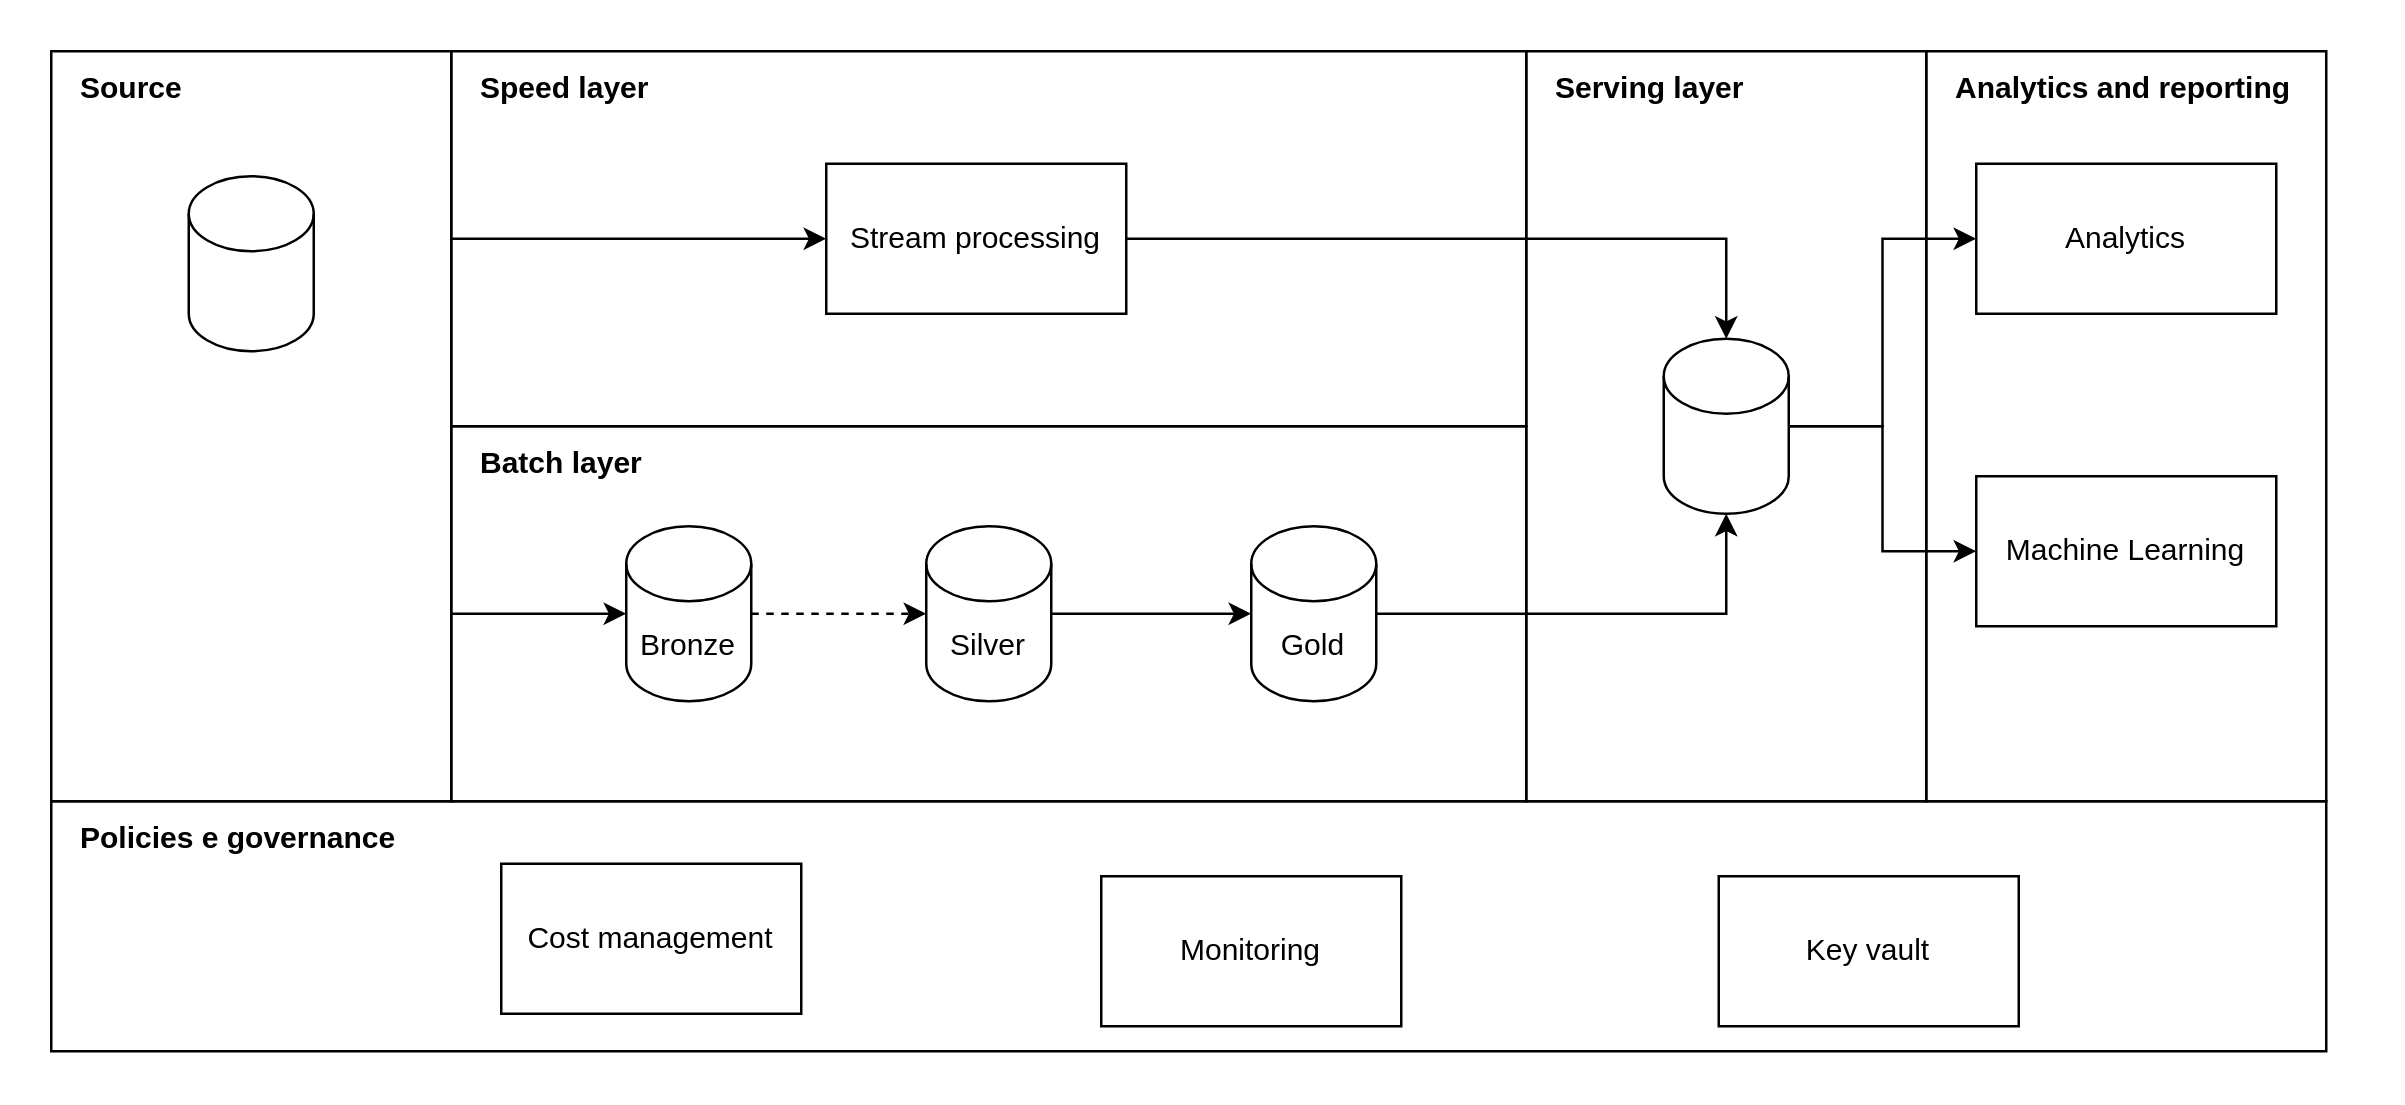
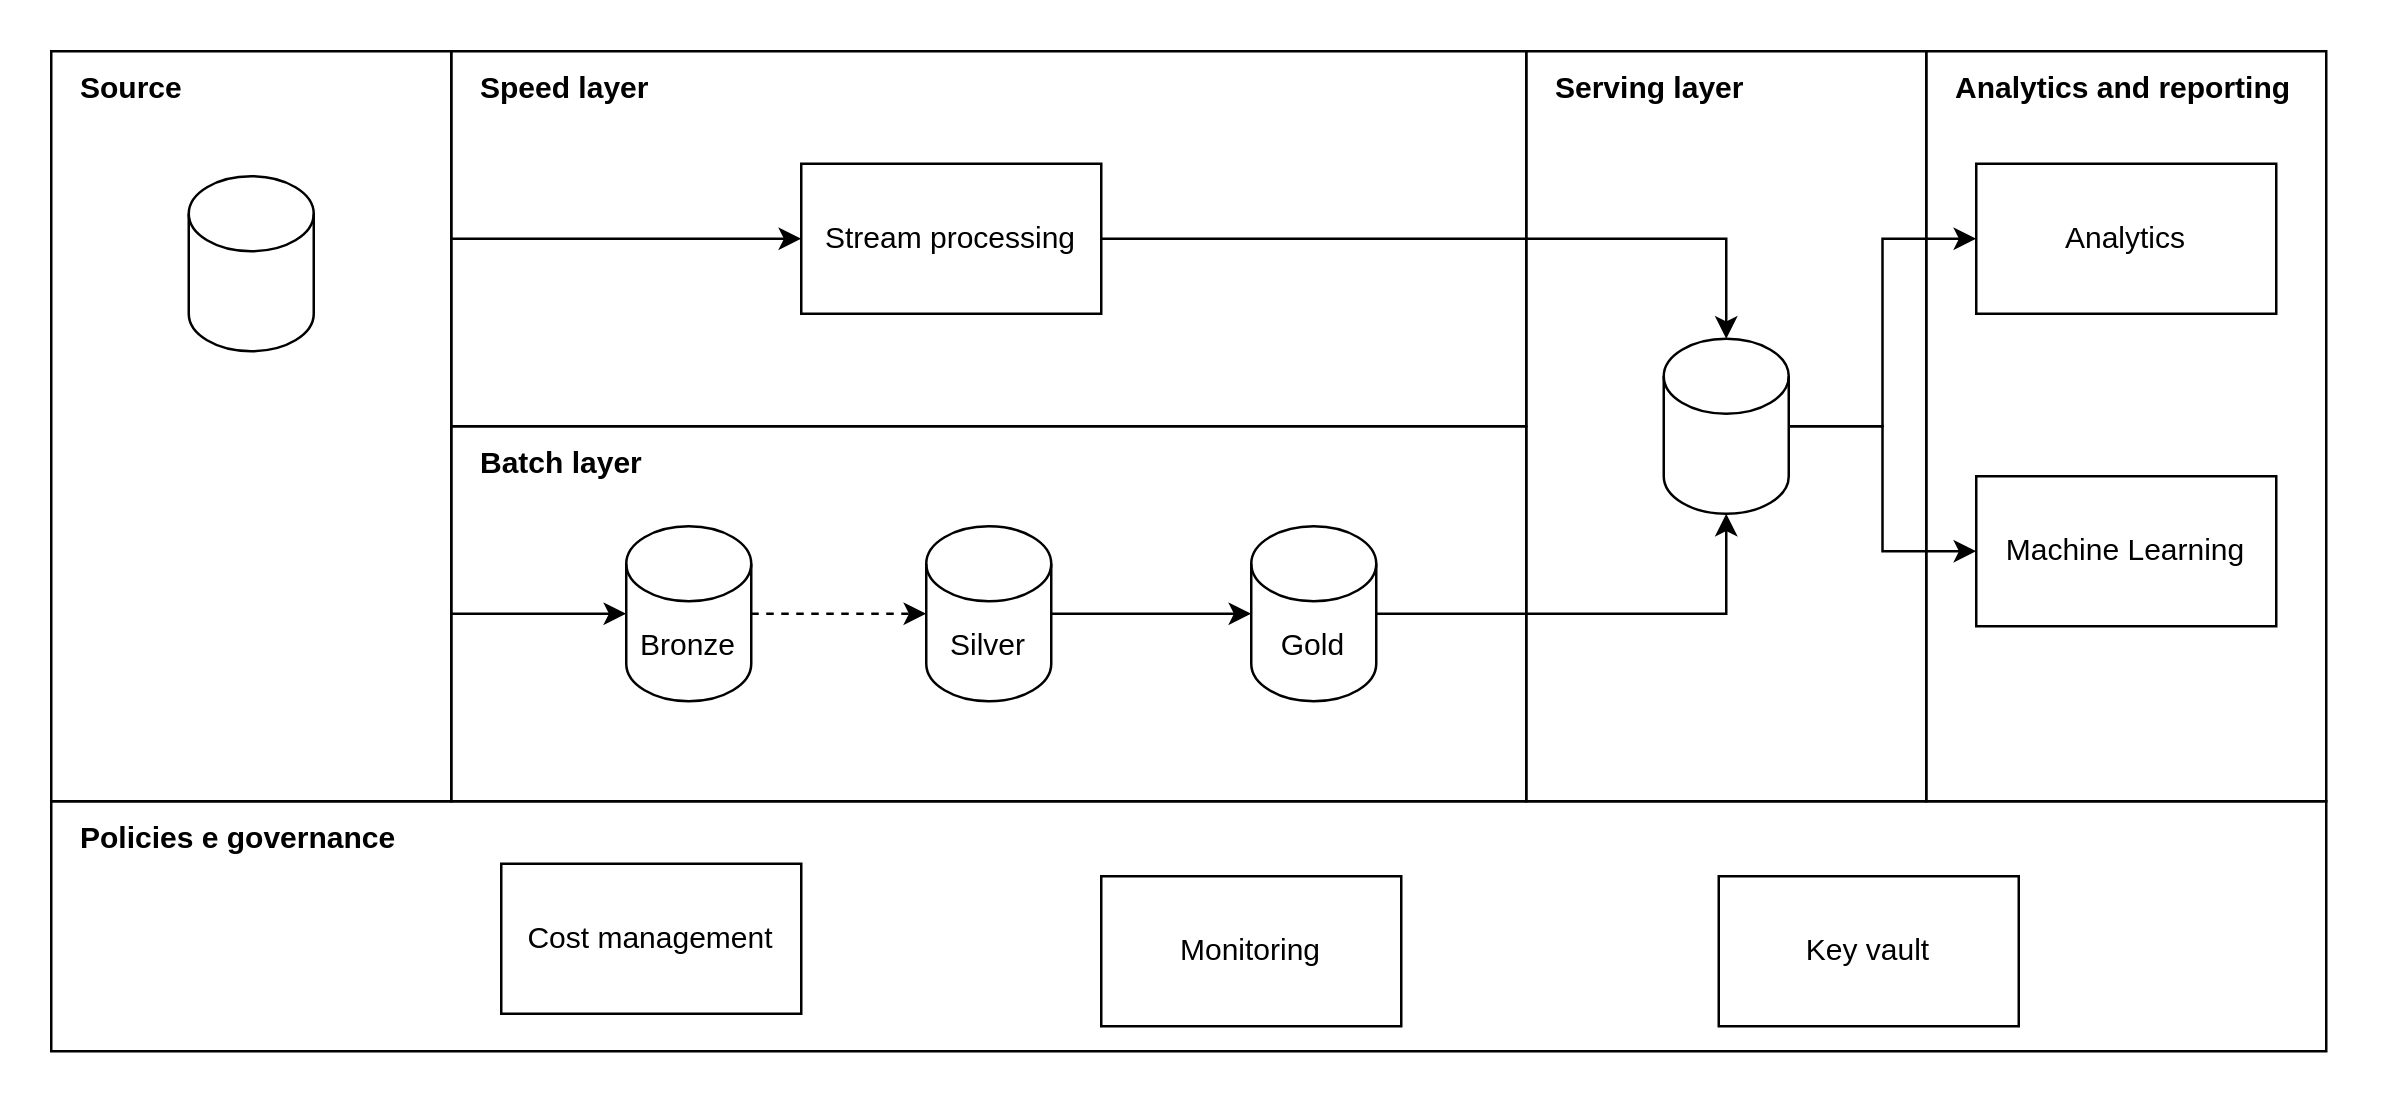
(976, 239) -> (951, 239)
